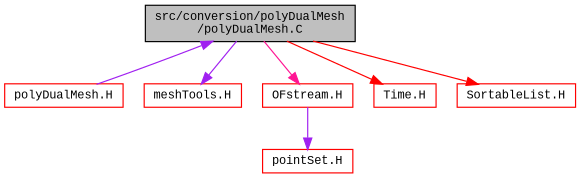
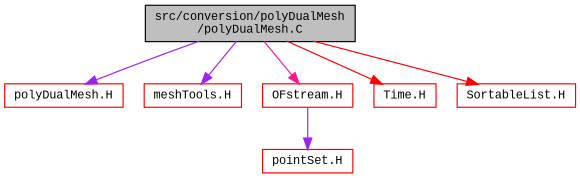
(149, 65) -> (148, 60)
